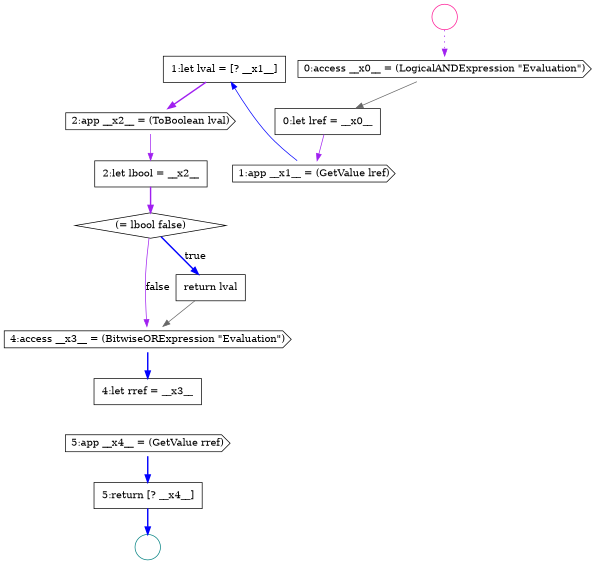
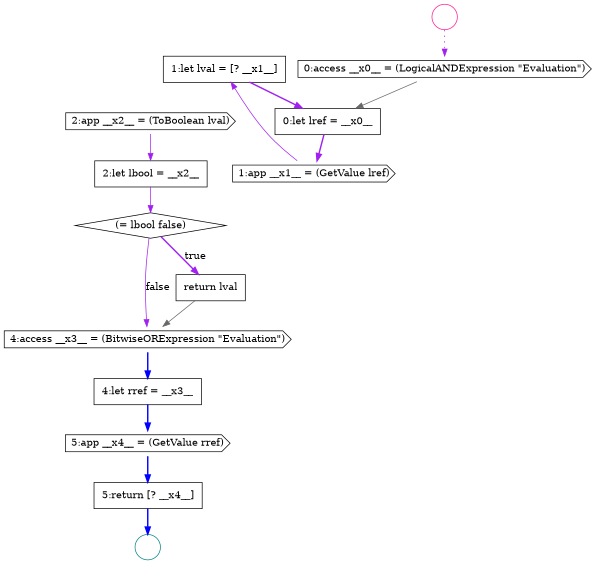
(190, 93) -> (273, 94)
(262, 128) -> (262, 128)
(321, 144) -> (321, 144)
(151, 196) -> (151, 196)
(177, 253) -> (177, 253)
none -> (148, 414)
